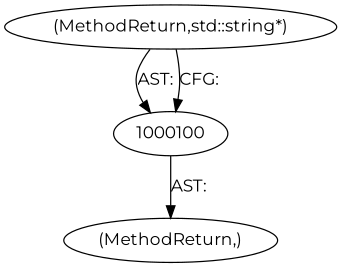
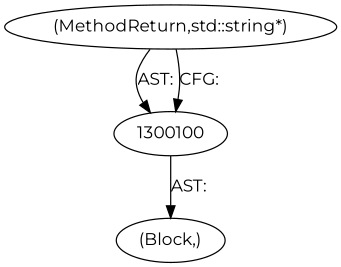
(171, 134) -> (171, 134)
(171, 240) -> (171, 240)
